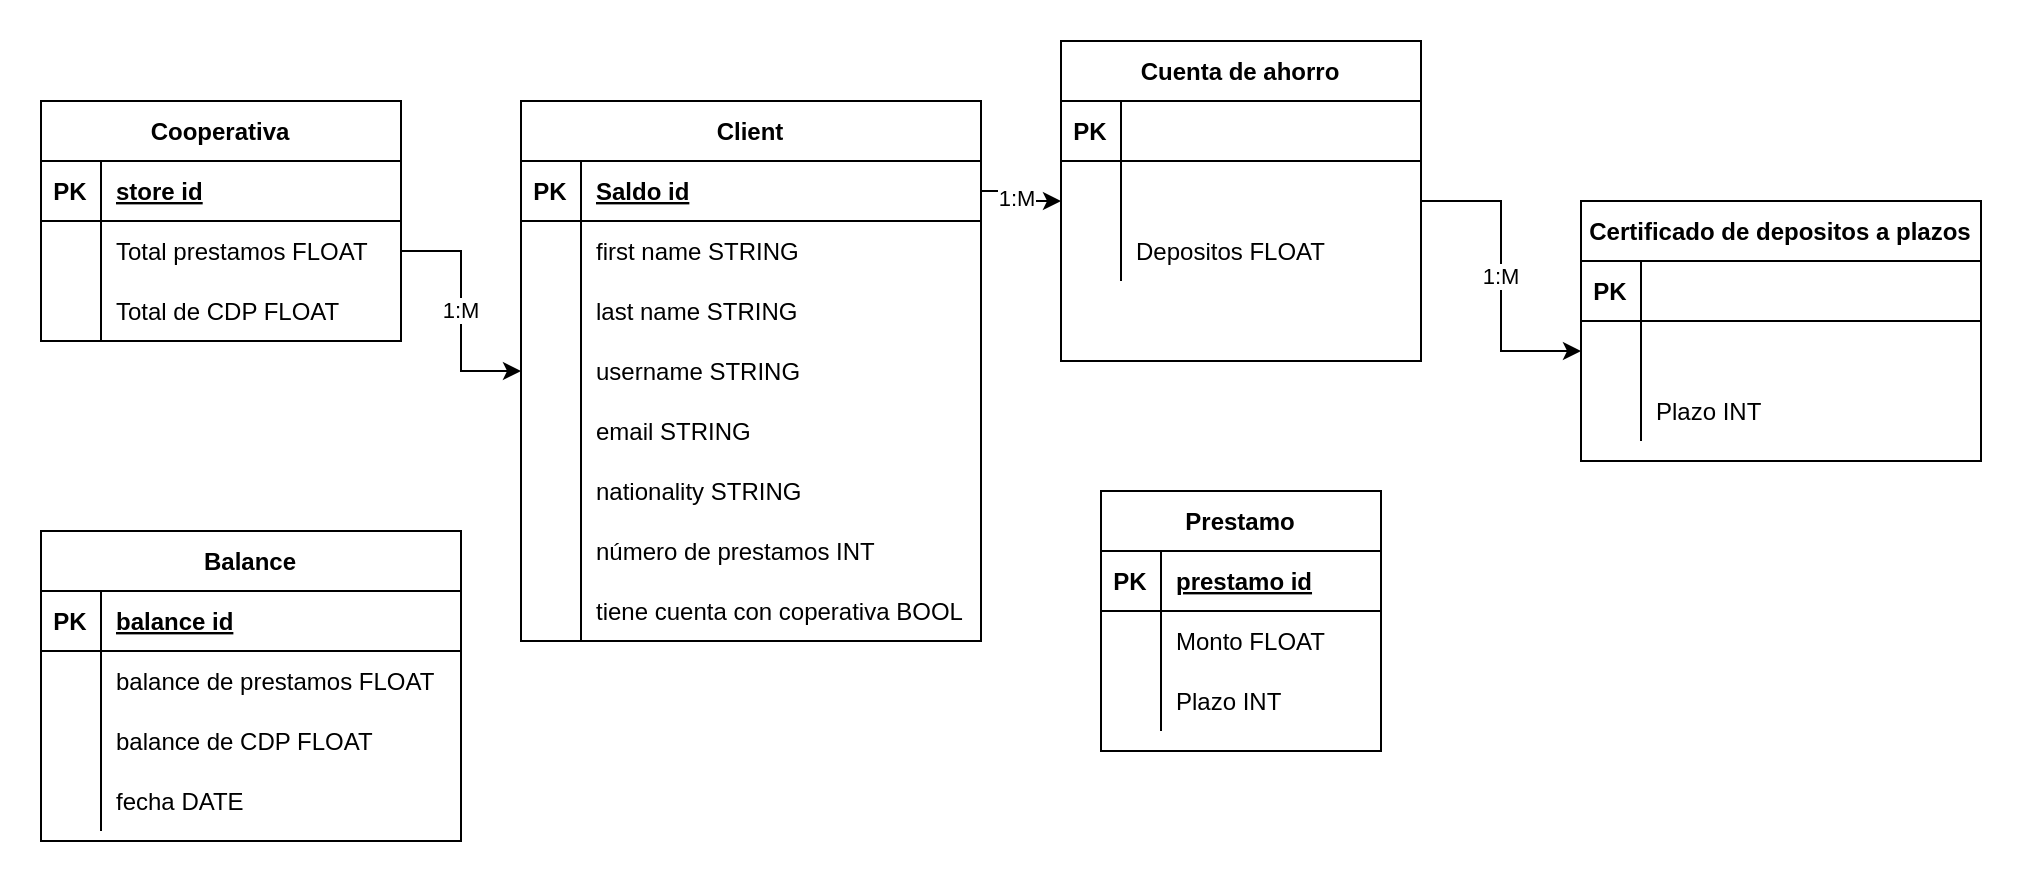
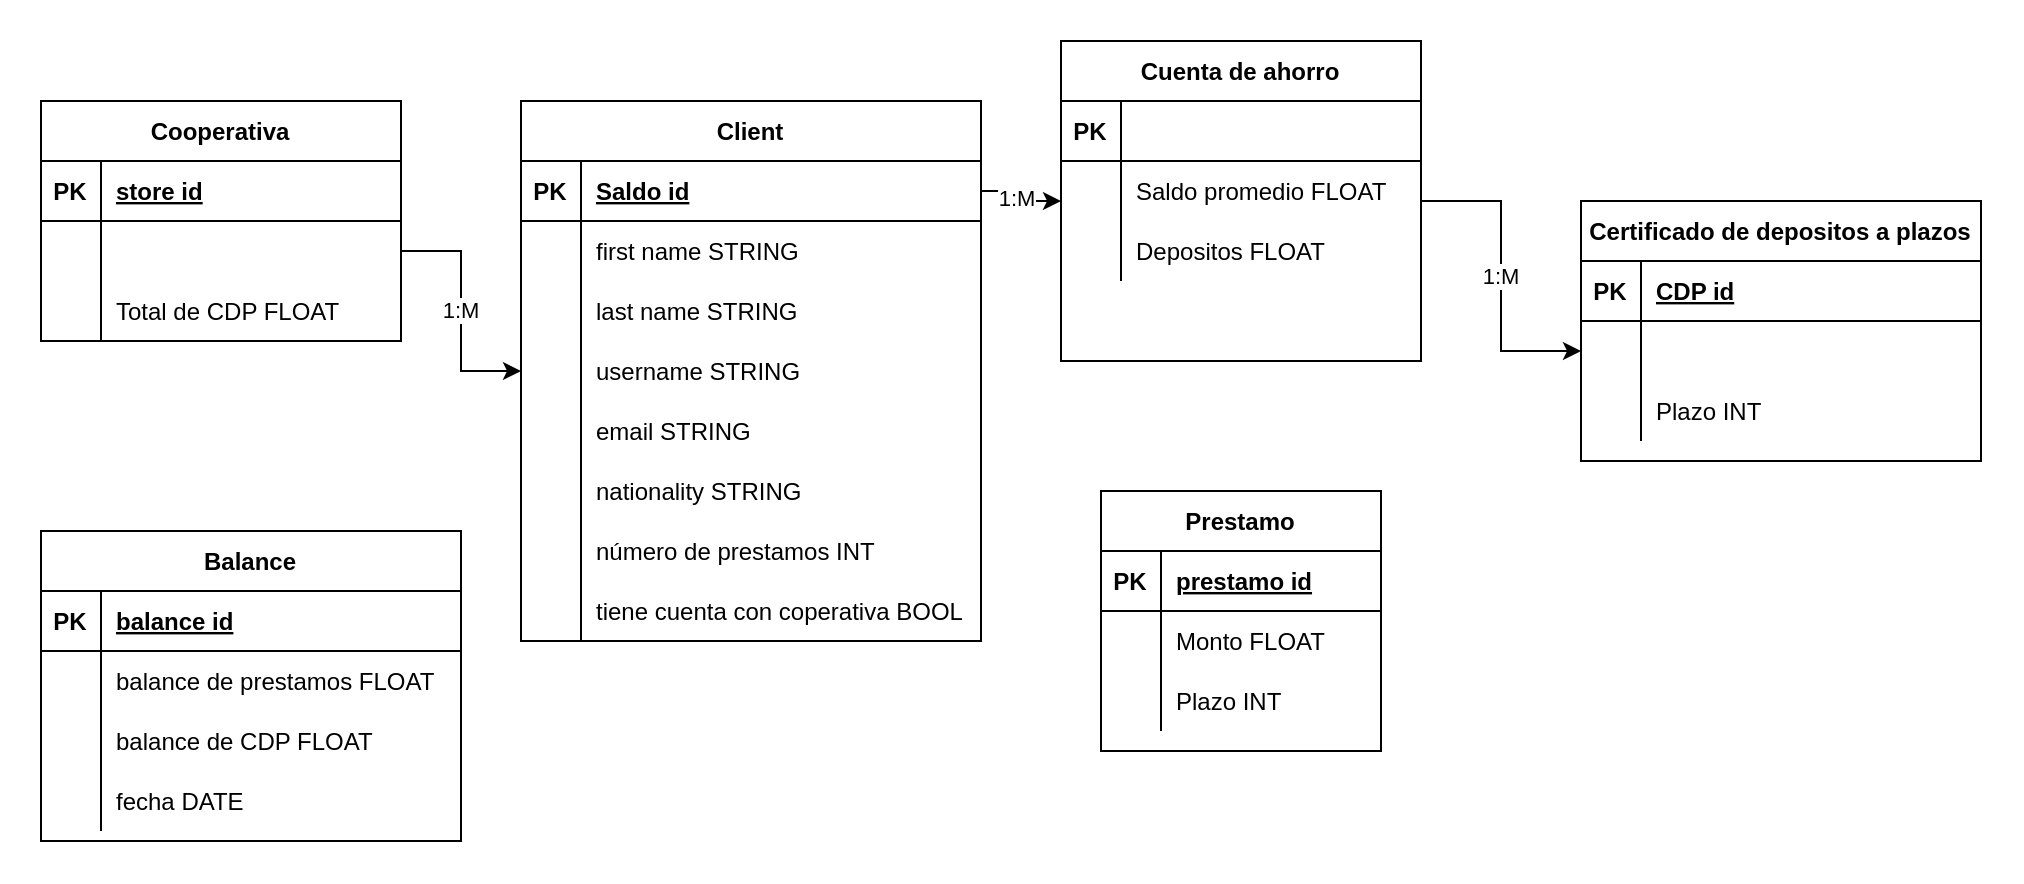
none -> (1271, 191)
(251, 251) -> none
none -> (1811, 291)
